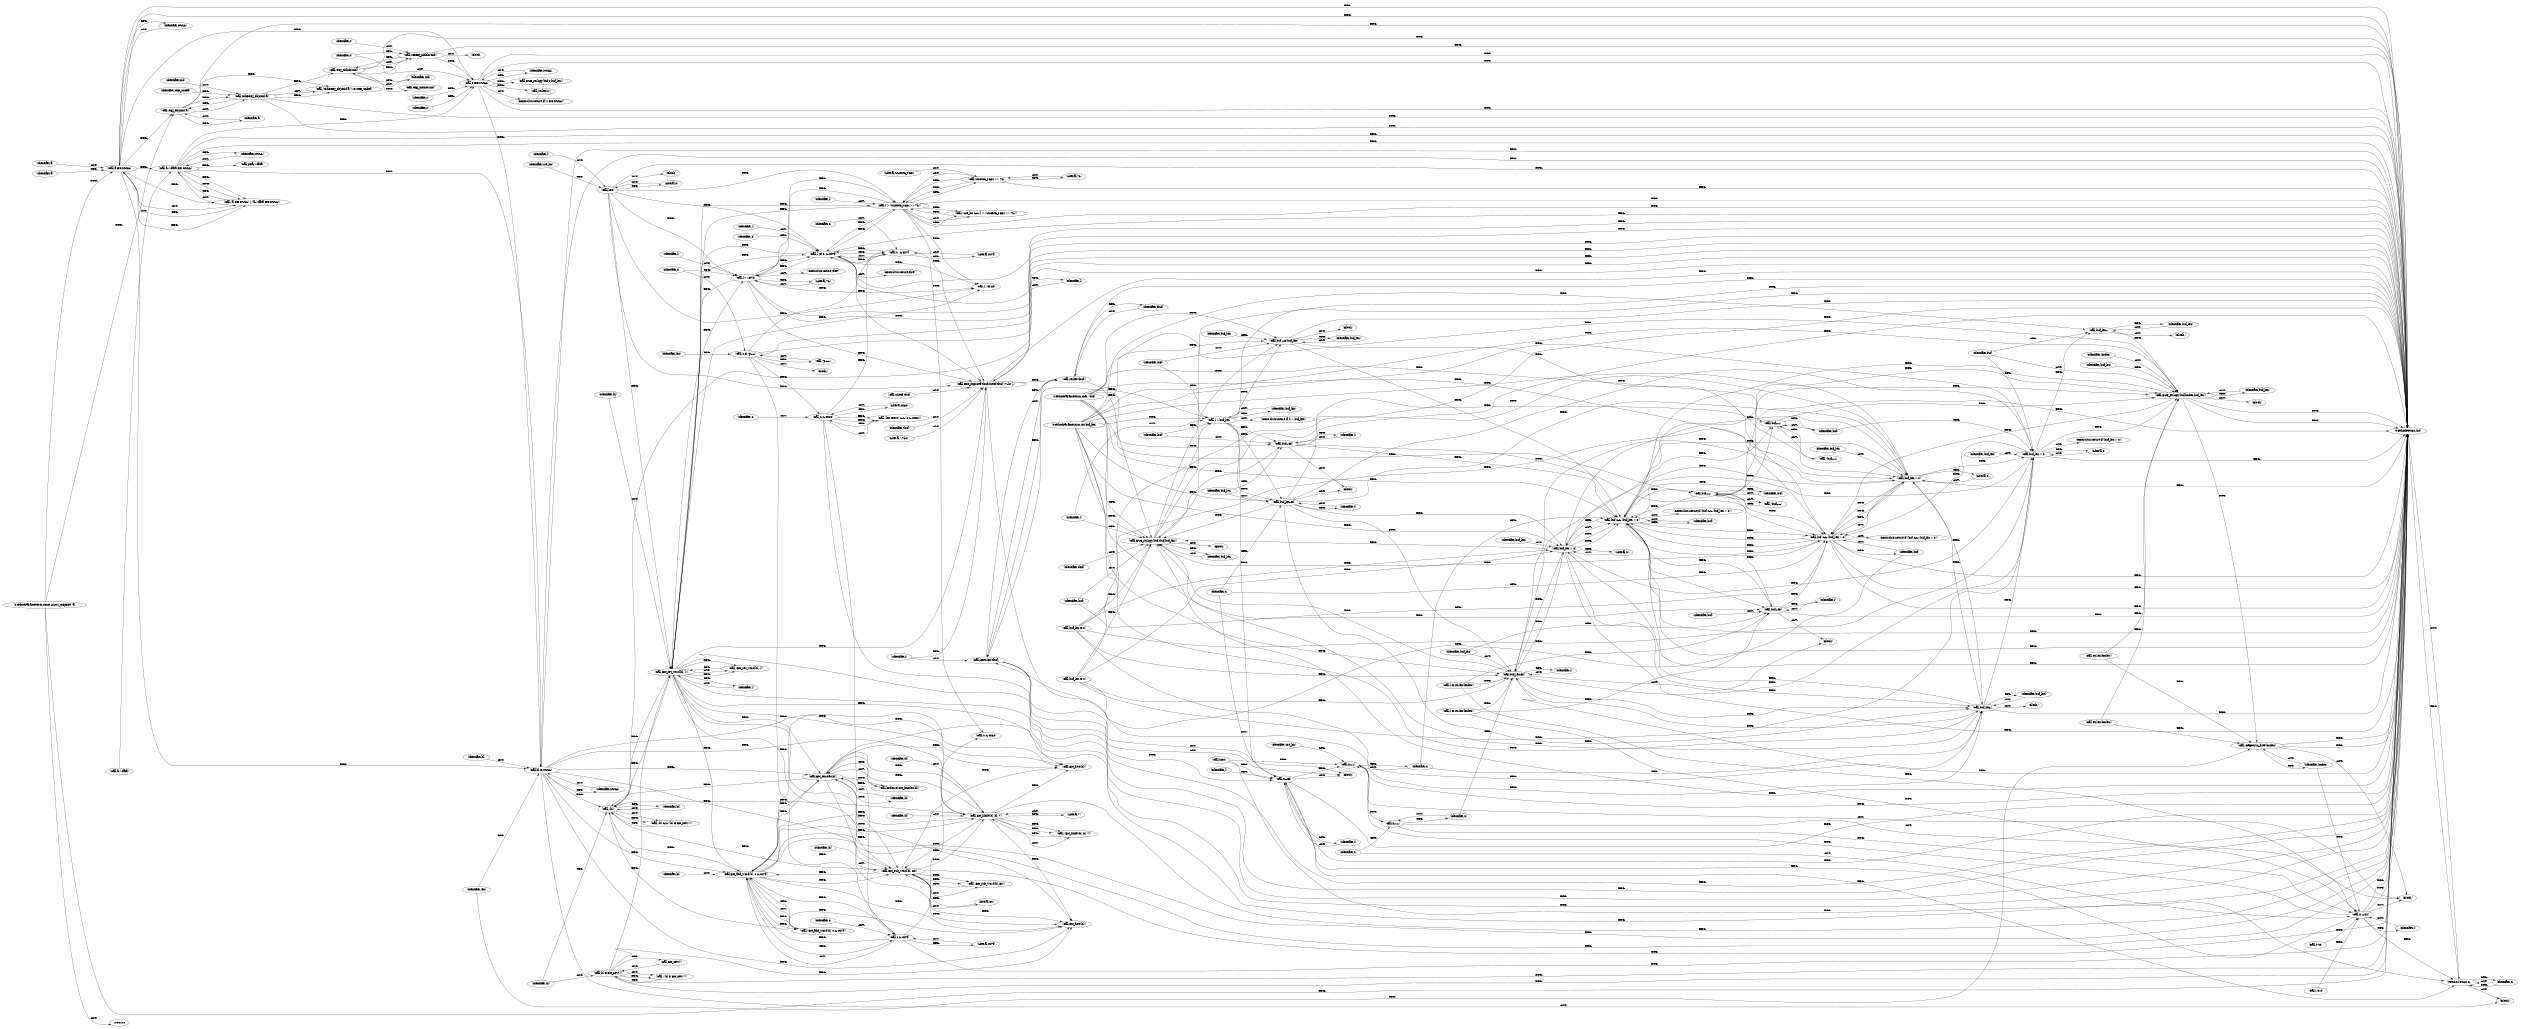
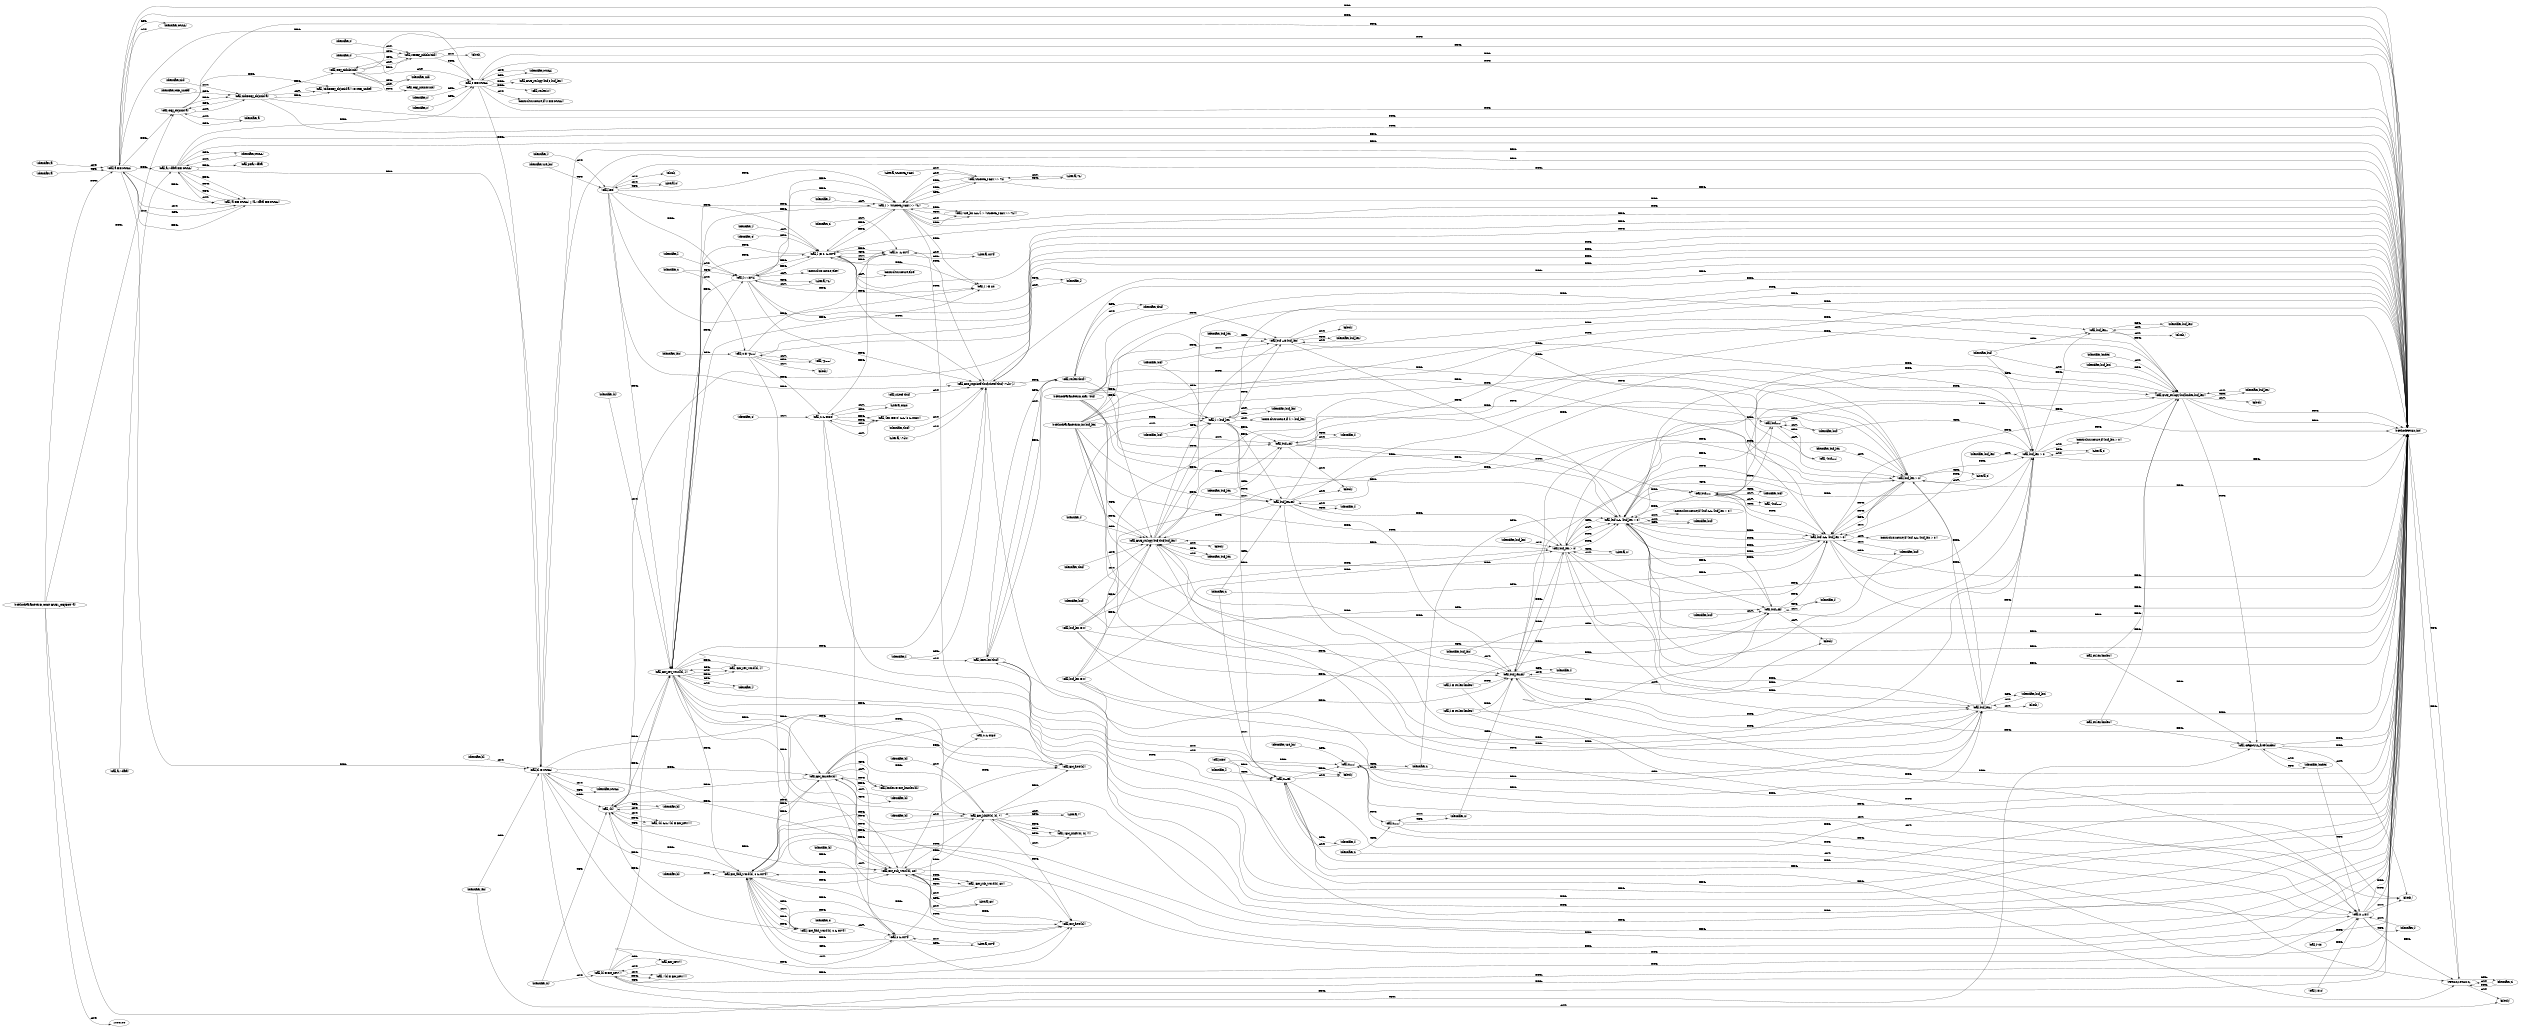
(45, 605) -> (45, 605)
(2434, 628) -> (2434, 628)
(766, 748) -> none
(898, 782) -> none
